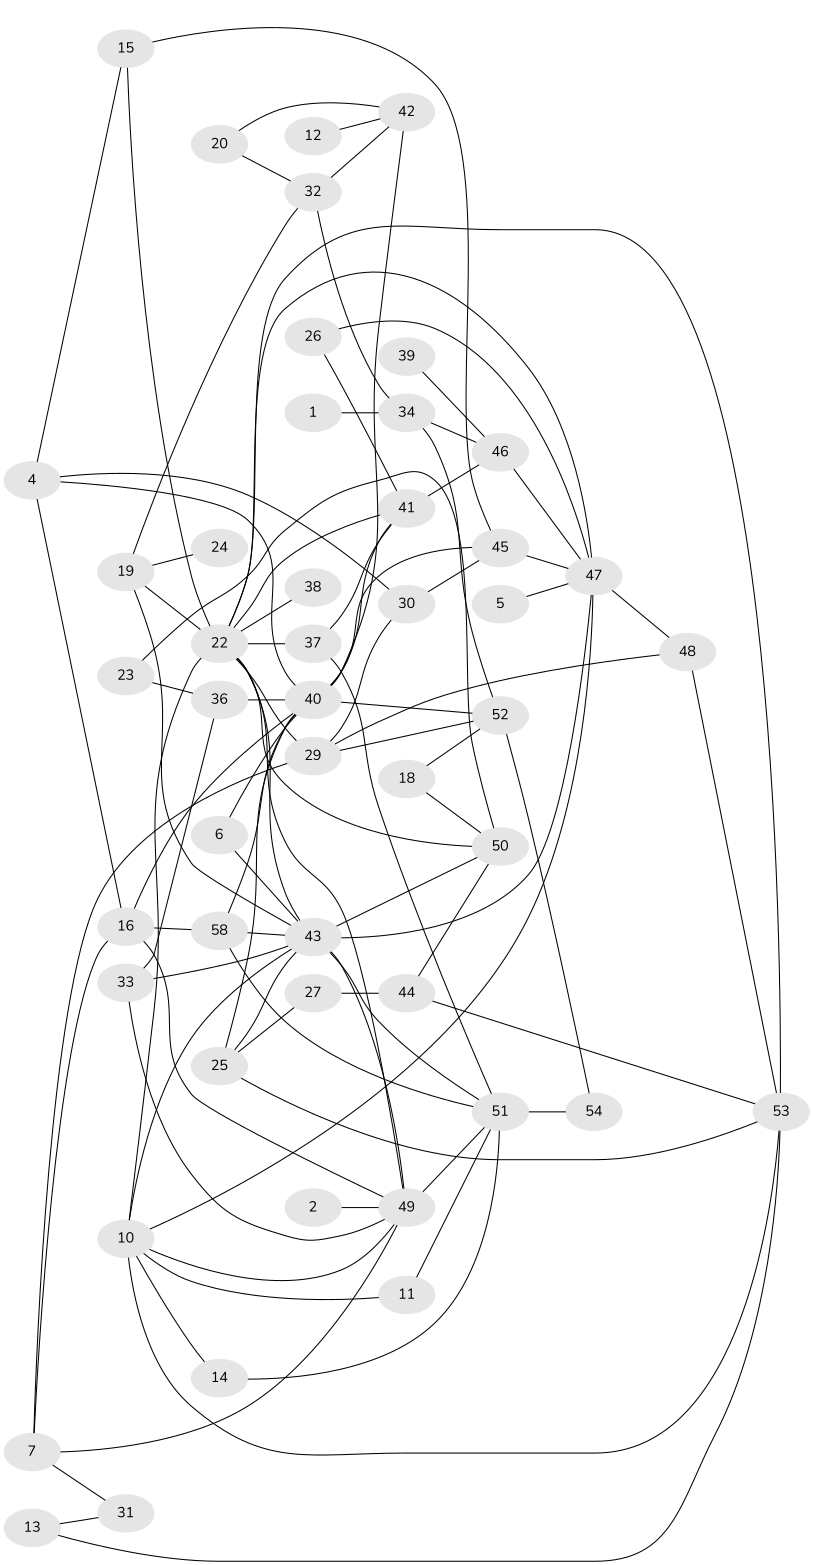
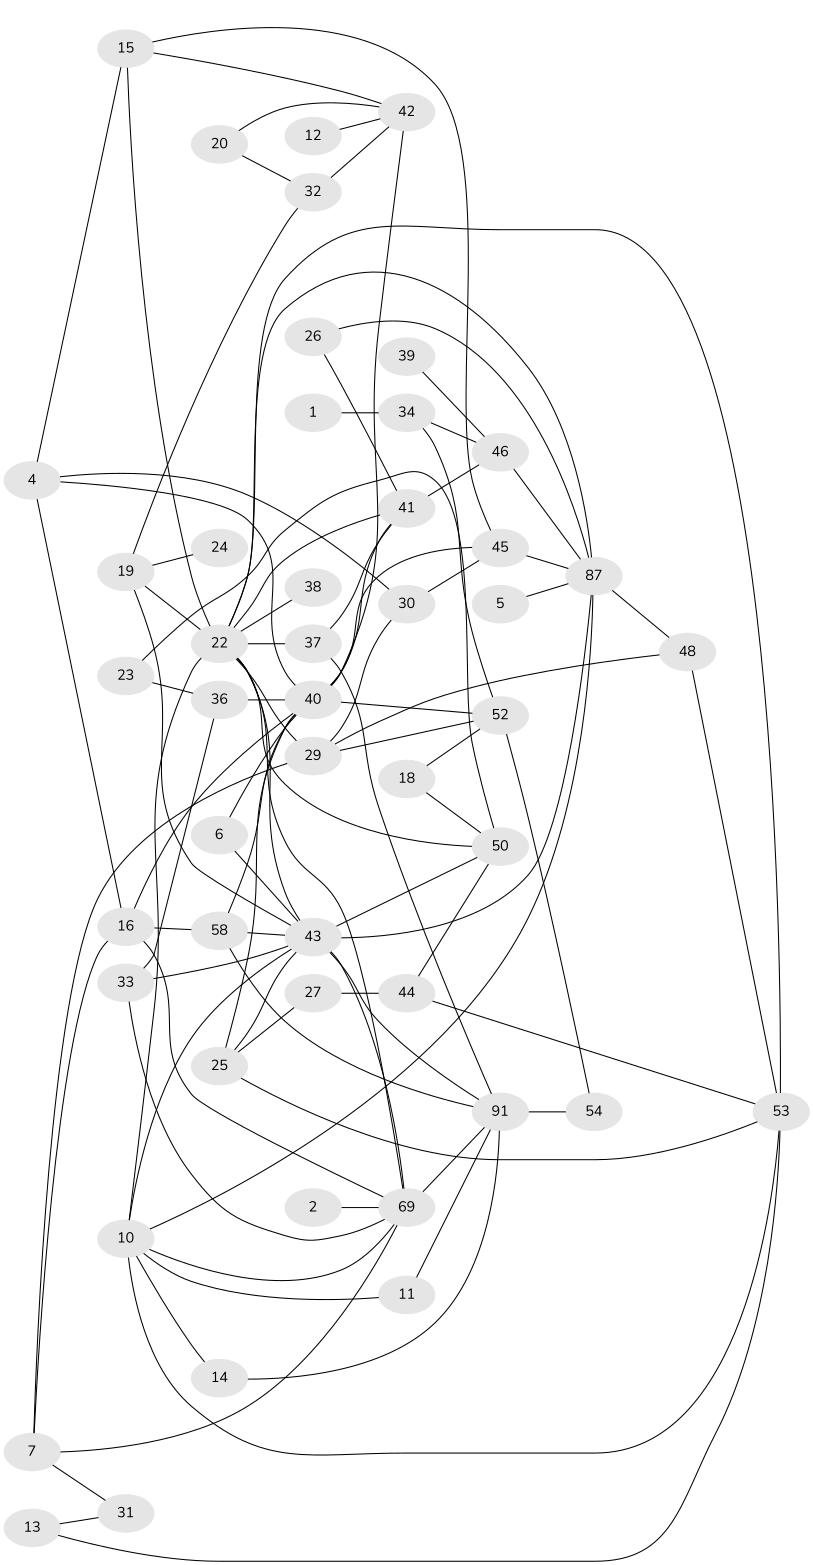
none -> (268, 74)
(344, 308) -> none
(594, 576) -> (594, 576)
(500, 1112) -> (500, 1112)
(407, 1208) -> (407, 1208)
